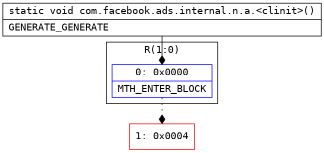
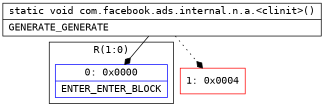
(162, 89) -> (111, 89)
(162, 108) -> (186, 49)
